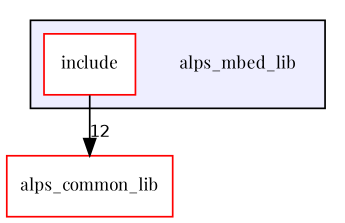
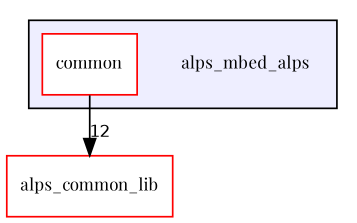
(90, 64) -> (90, 64)
(239, 64) -> (245, 64)
